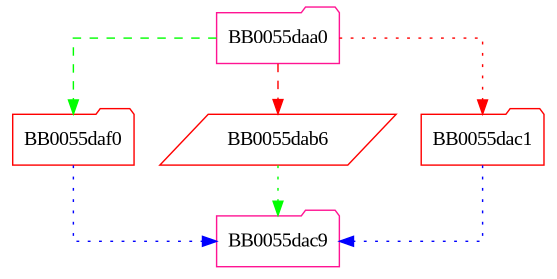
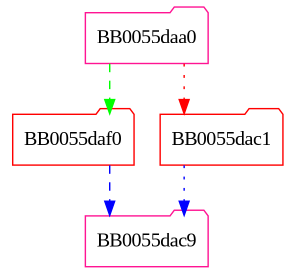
(278, 140) -> none
(100, 241) -> (110, 183)
